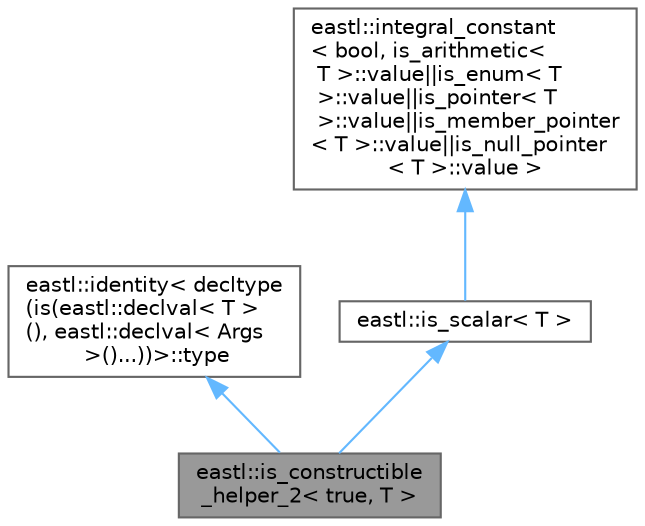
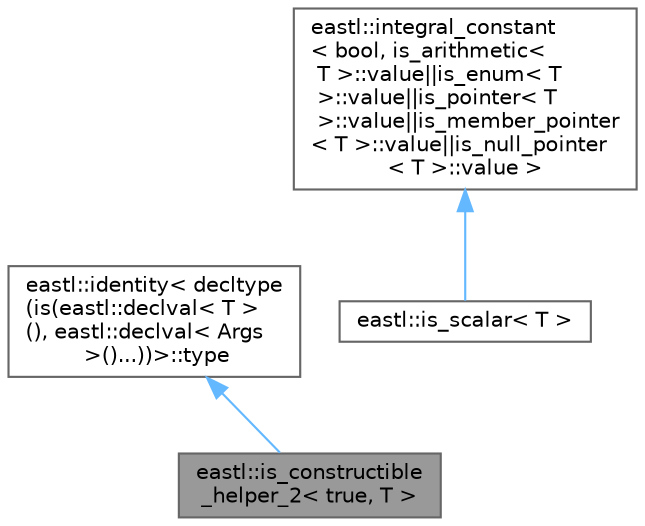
(385, 406) -> none
